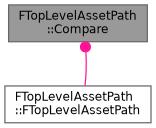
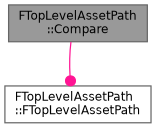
(86, 69) -> (70, 59)
